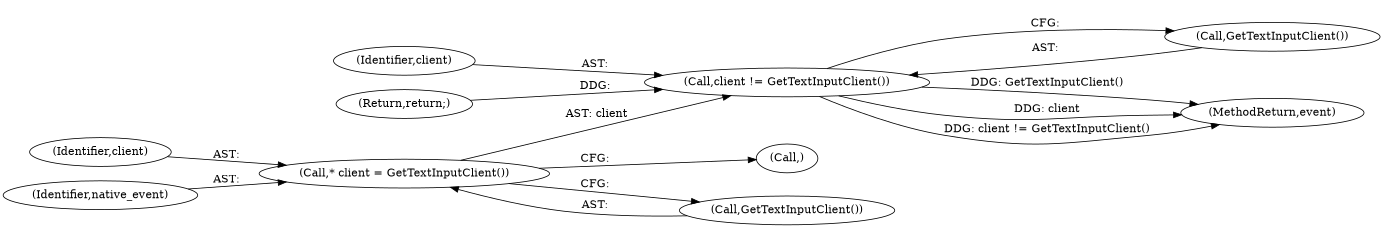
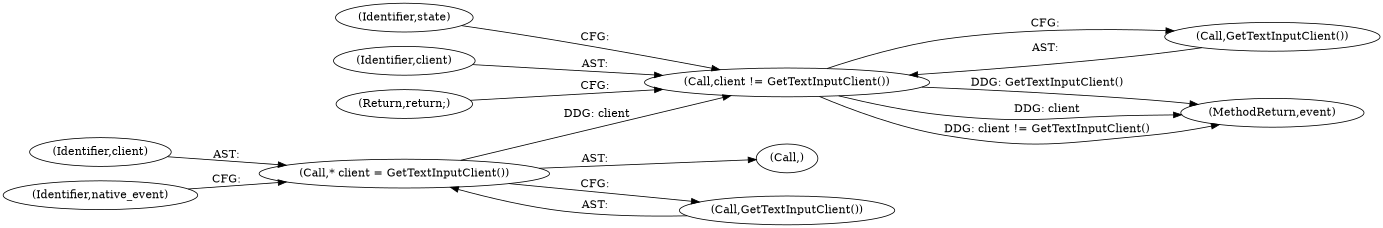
none -> (404, 18)
(597, 86) -> (597, 86)
(597, 114) -> (597, 114)
(597, 159) -> (597, 159)
(228, 180) -> (228, 180)
